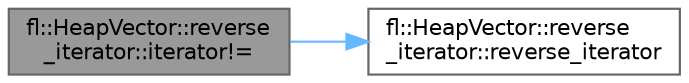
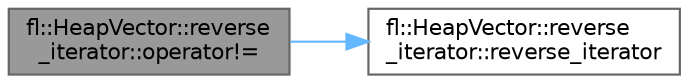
(149, 42) -> (149, 42)
